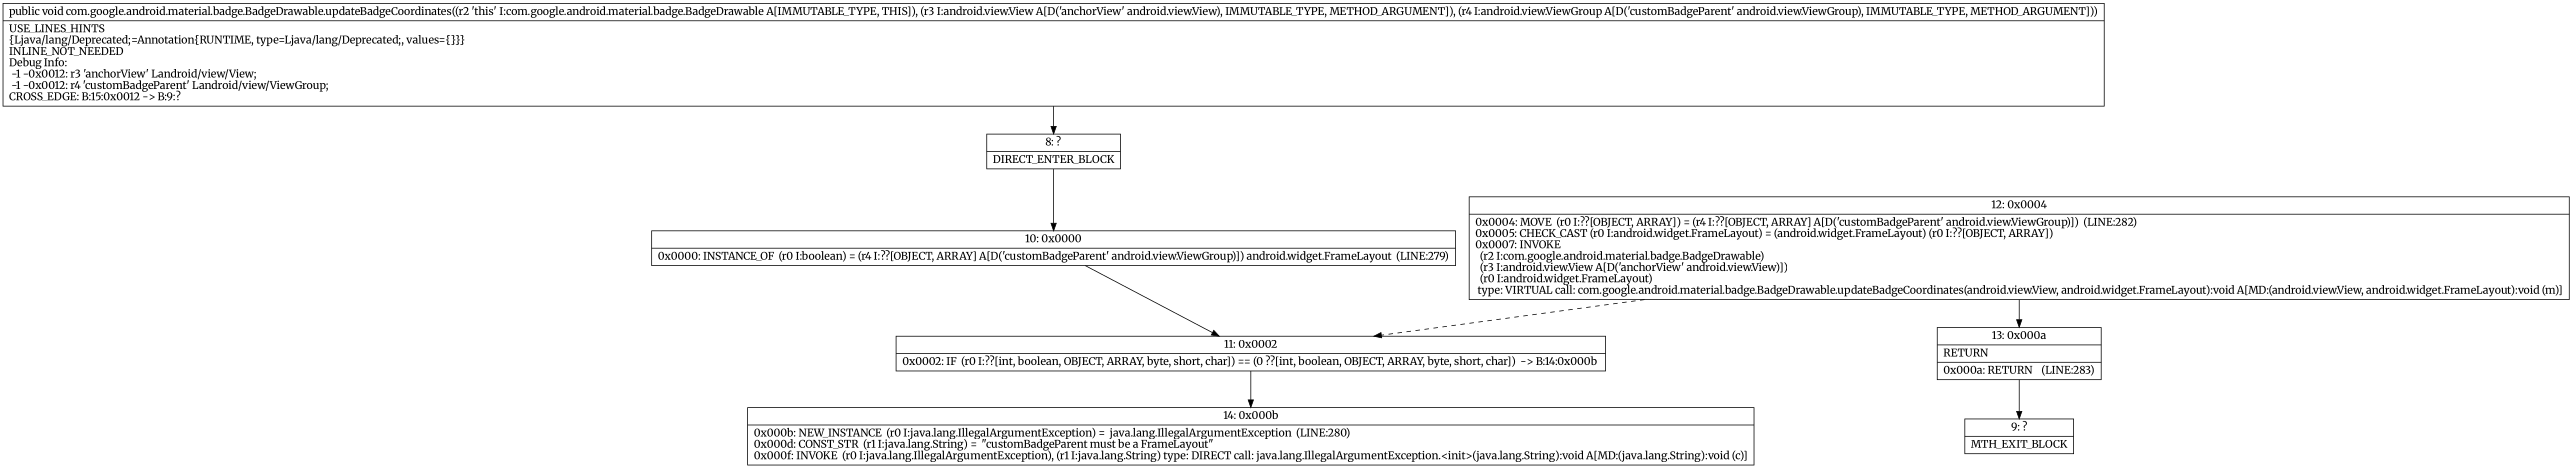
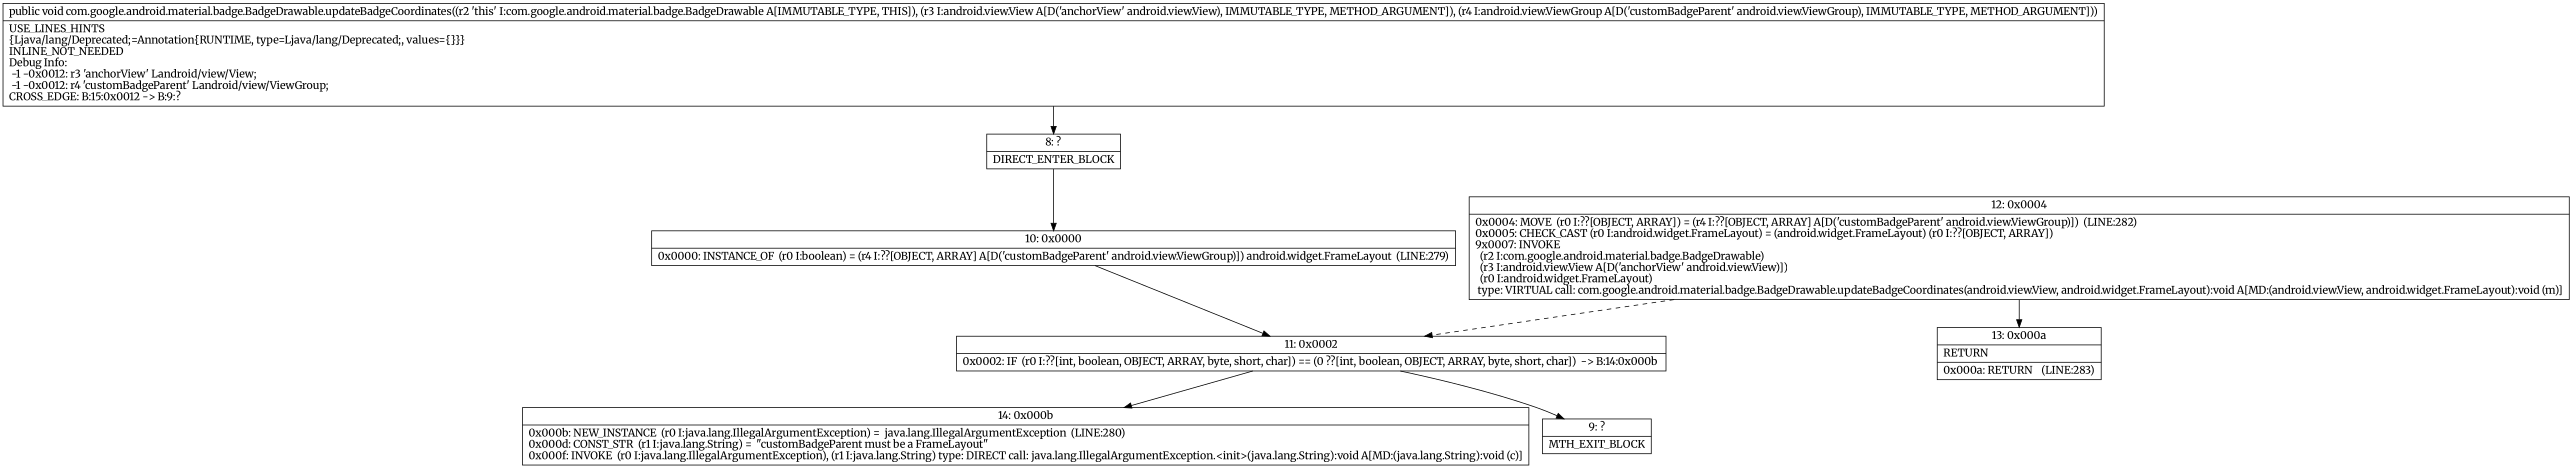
(1521, 245) -> (1520, 245)
(2019, 396) -> (1480, 390)
